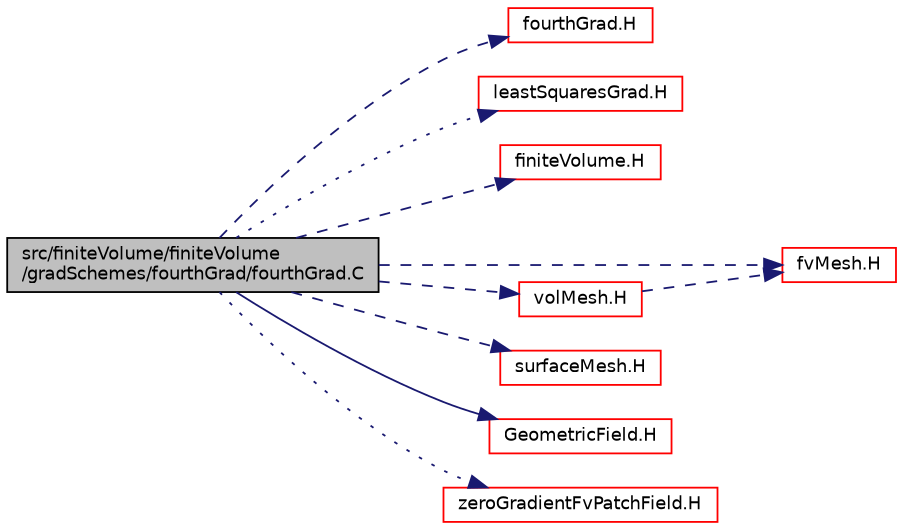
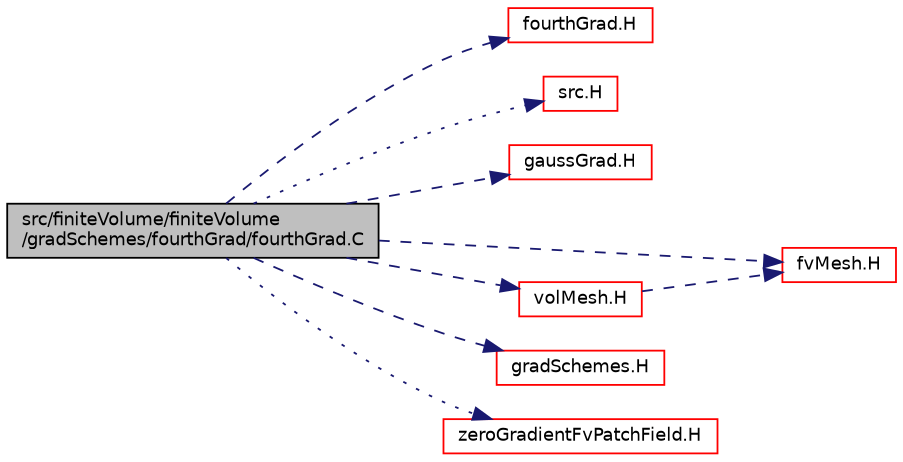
(580, 94) -> (580, 94)
(580, 162) -> (580, 162)
(580, 368) -> (580, 368)
(580, 436) -> none
